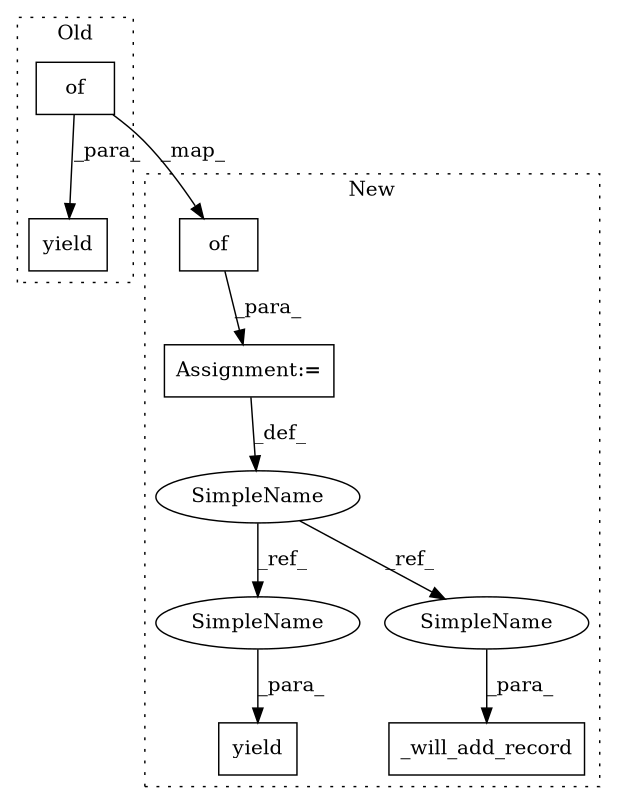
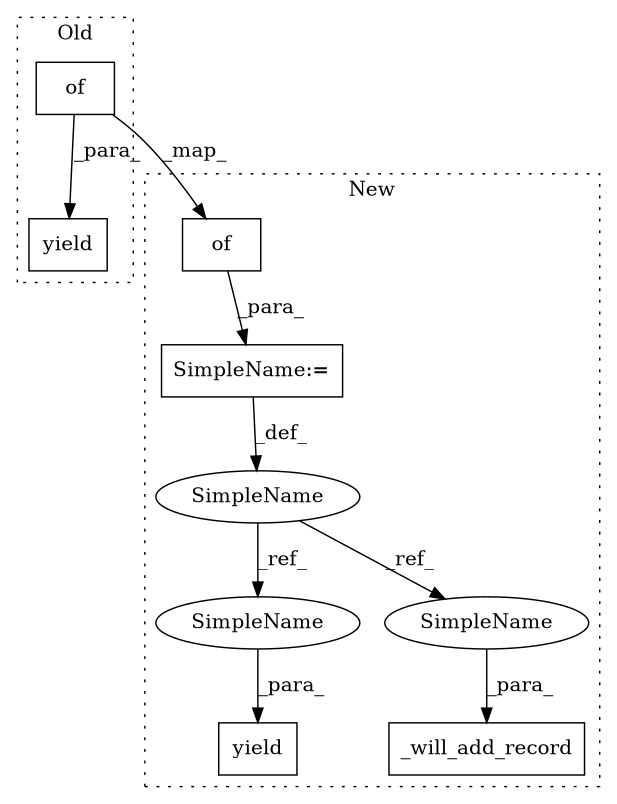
(249, 371) -> (252, 371)
